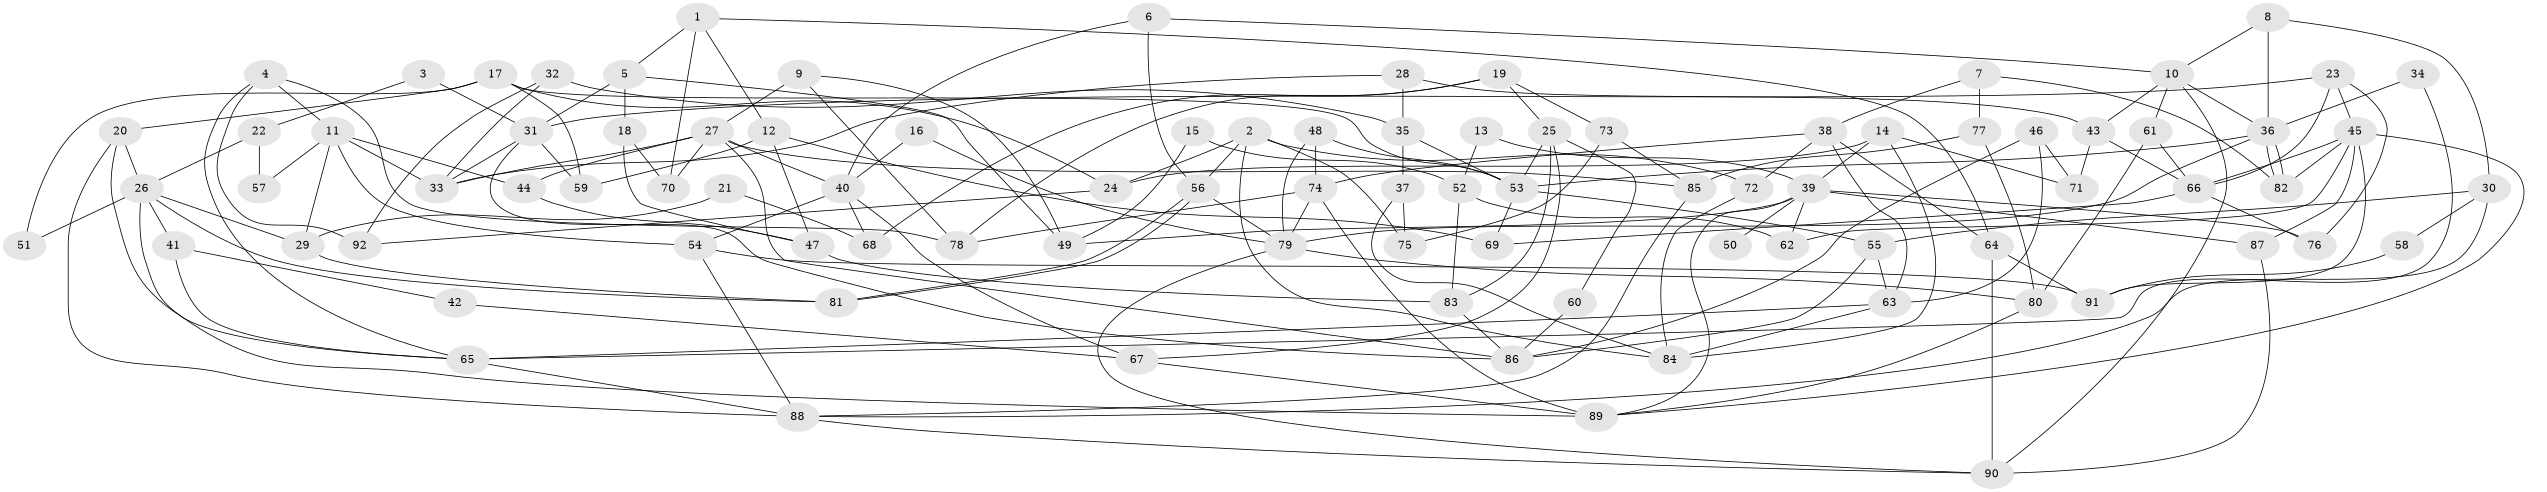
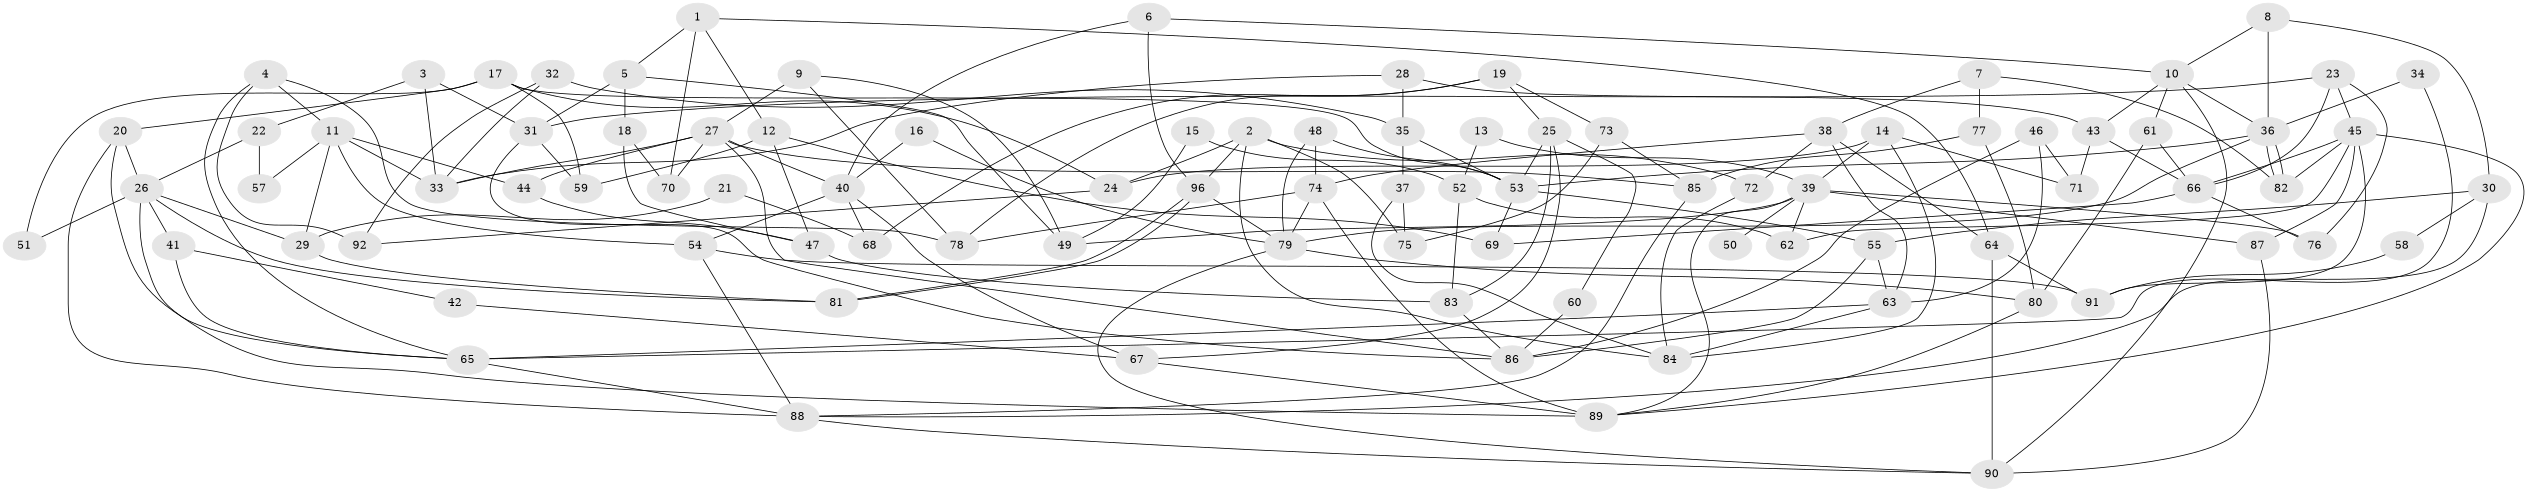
(484, 160) -> (430, 132)
(1198, 189) -> (1198, 189)
